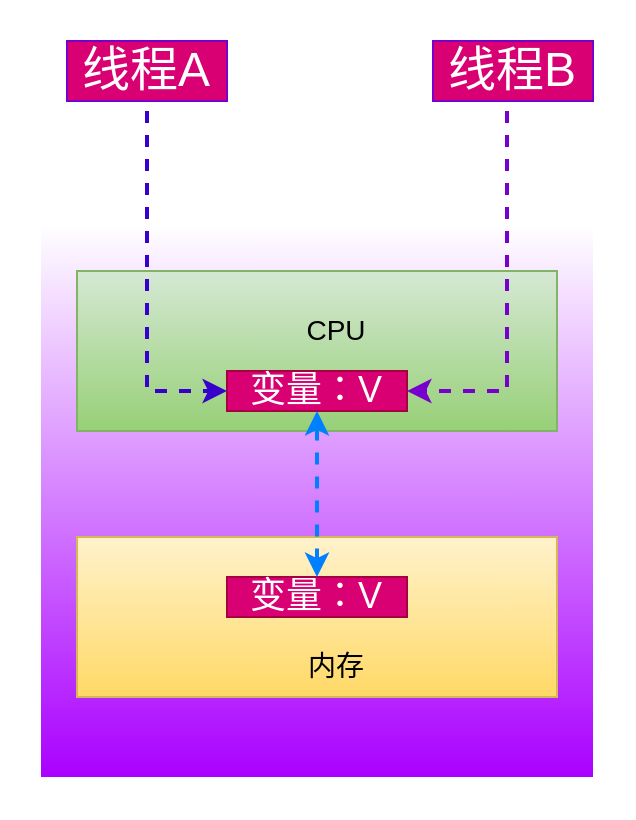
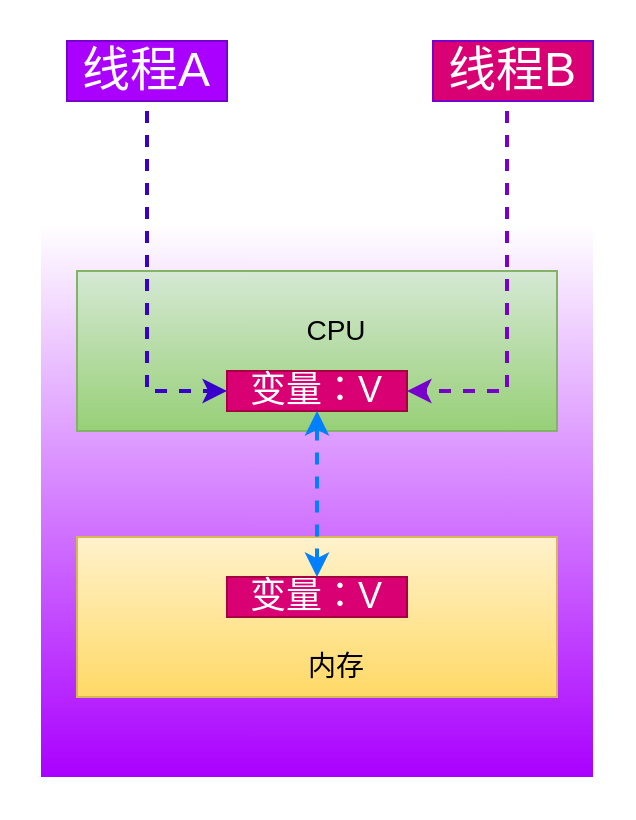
(147, 71) -> (147, 71)
